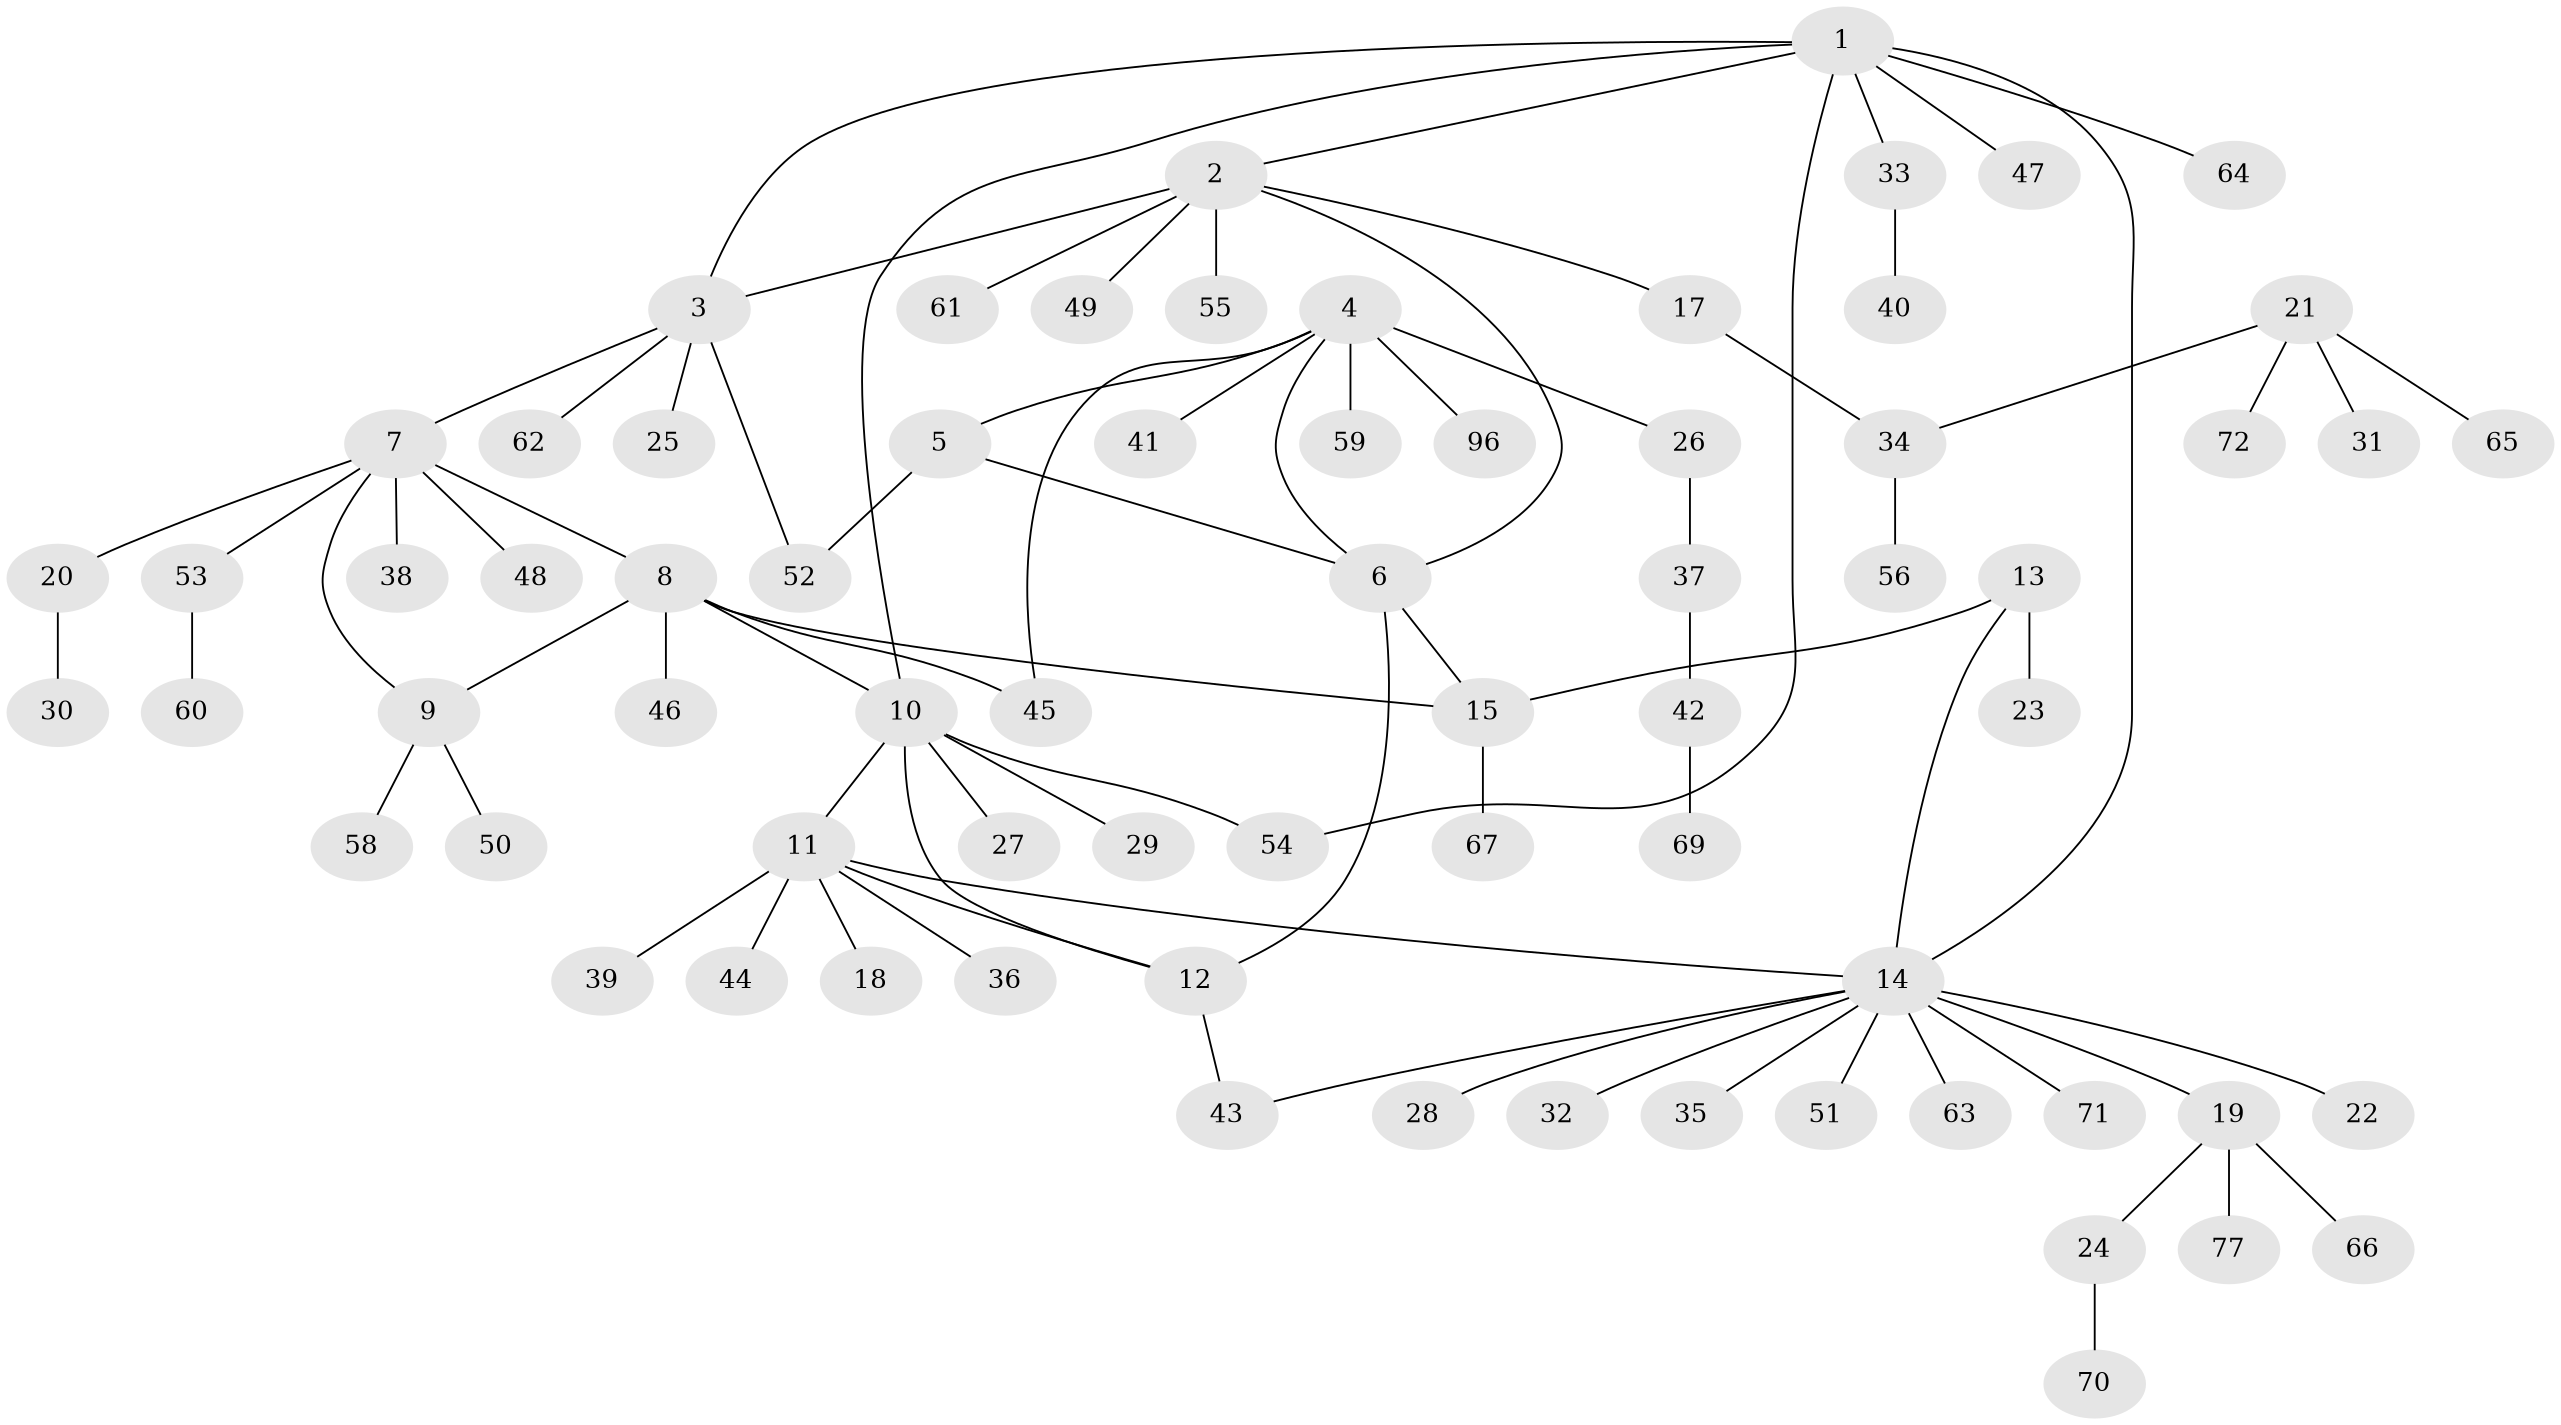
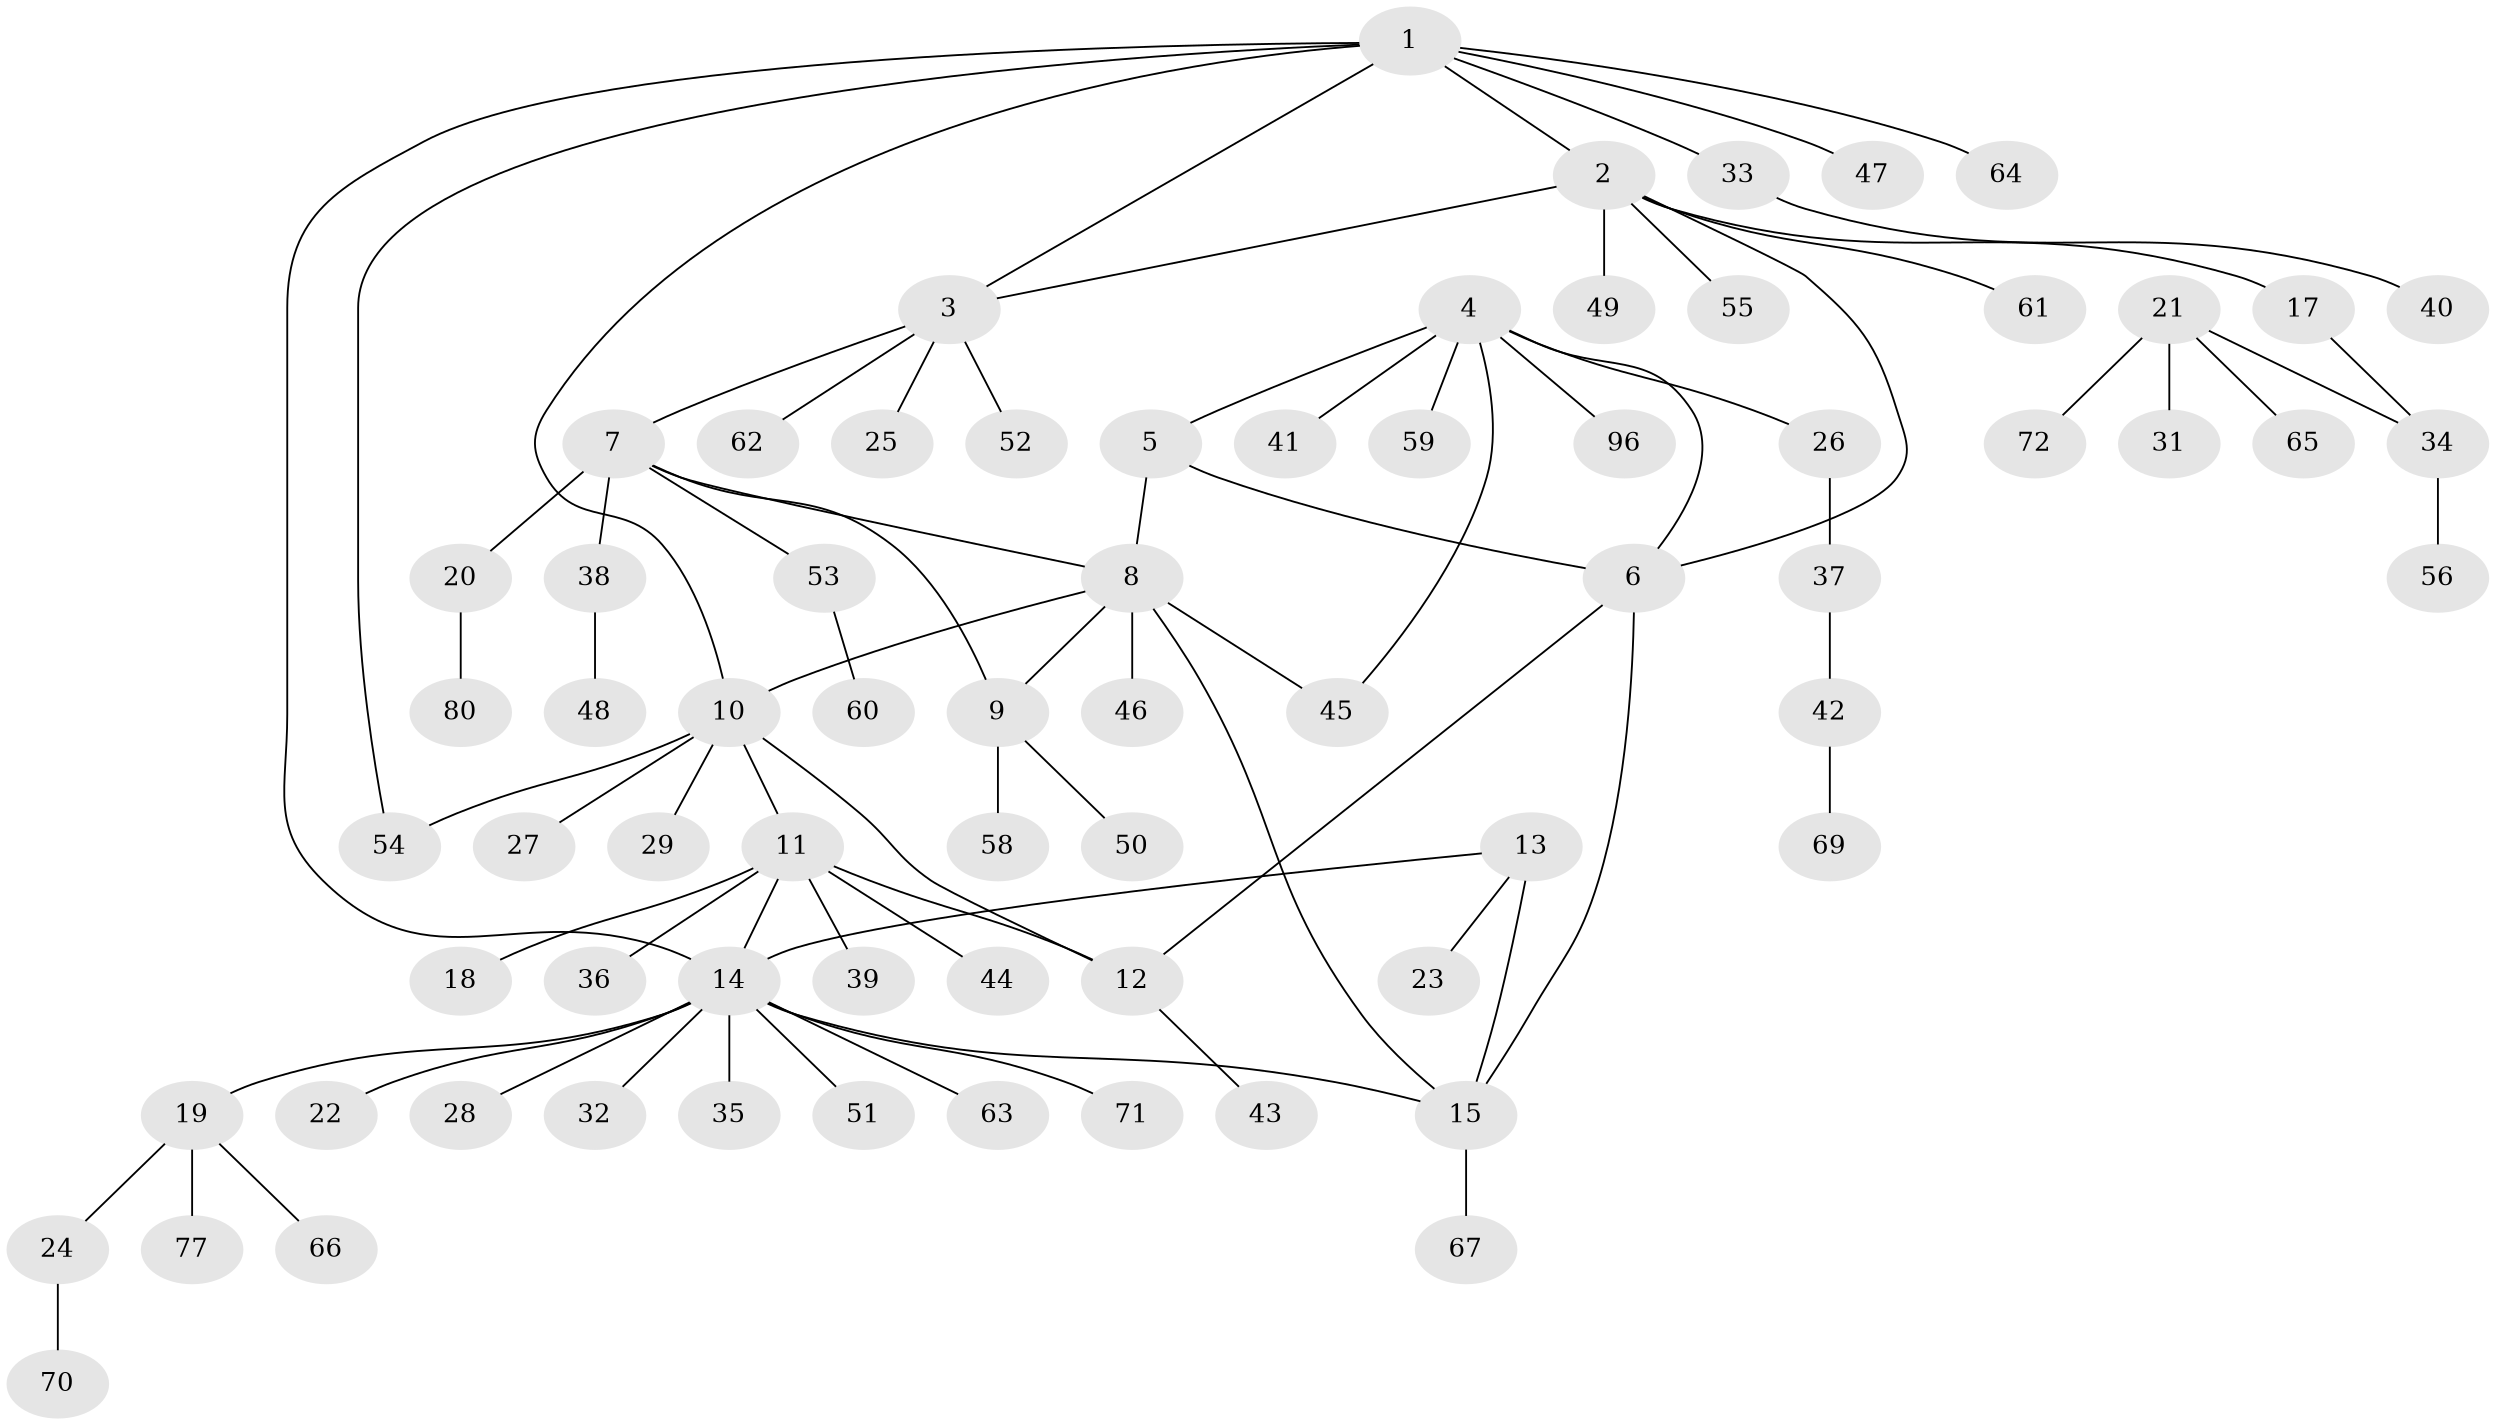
(464, 511) -> (595, 646)
(862, 519) -> (1142, 511)
(58, 713) -> (461, 713)
(1558, 1041) -> (1093, 1058)
